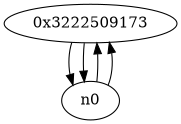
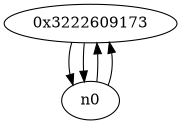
(91, 24) -> (91, 24)
